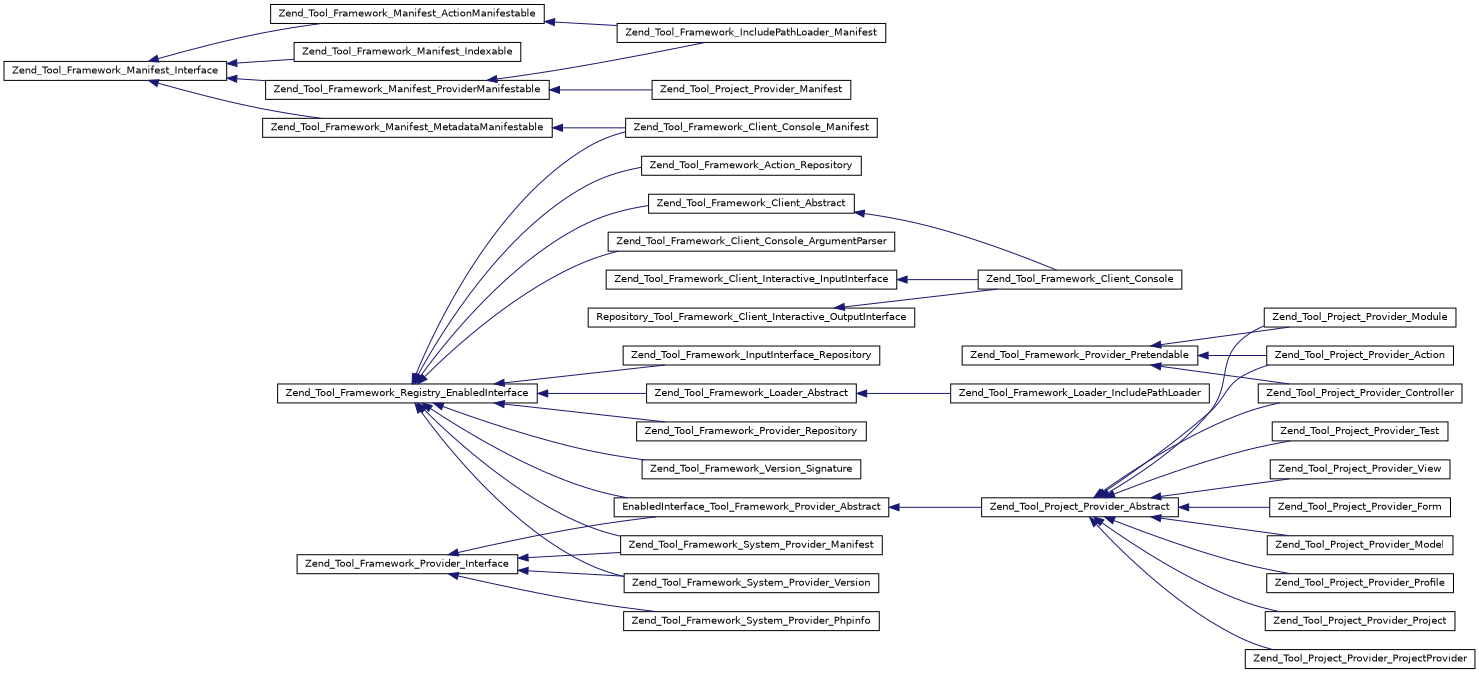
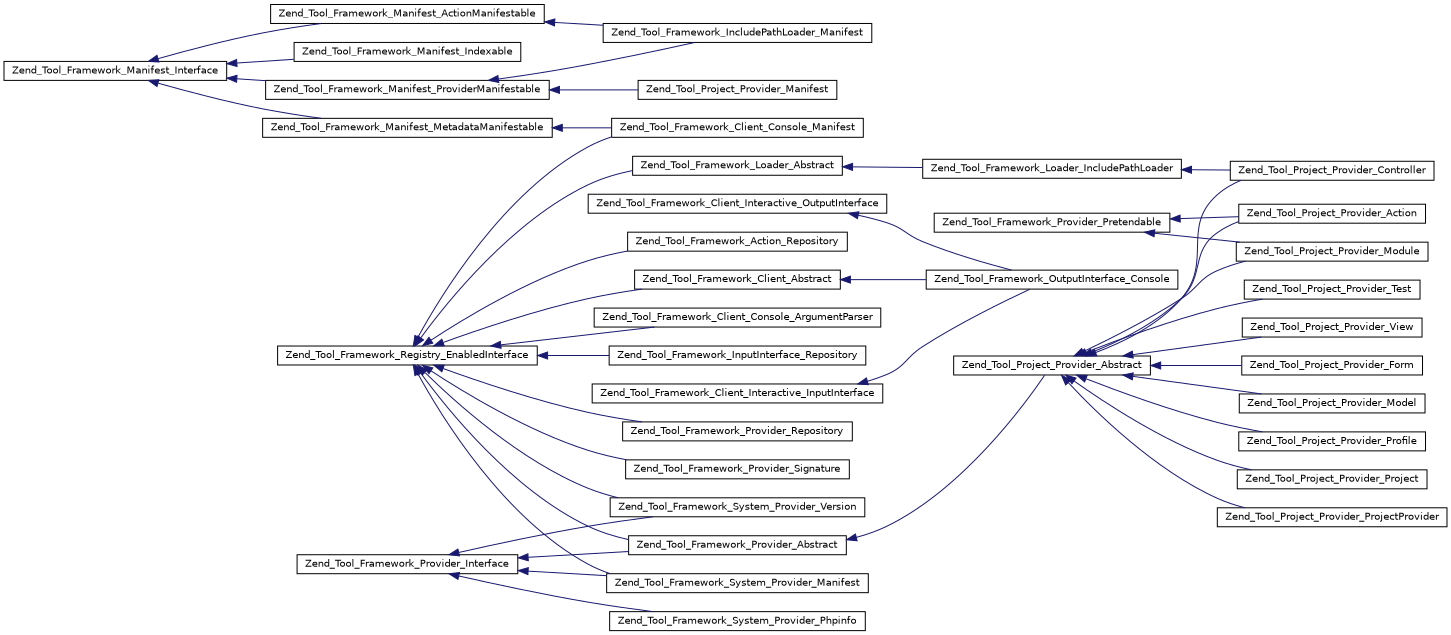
(1080, 280) -> (1052, 280)
(751, 318) -> (737, 204)
(1232, 376) -> (1211, 170)
(751, 469) -> (737, 469)
(751, 507) -> (737, 545)
